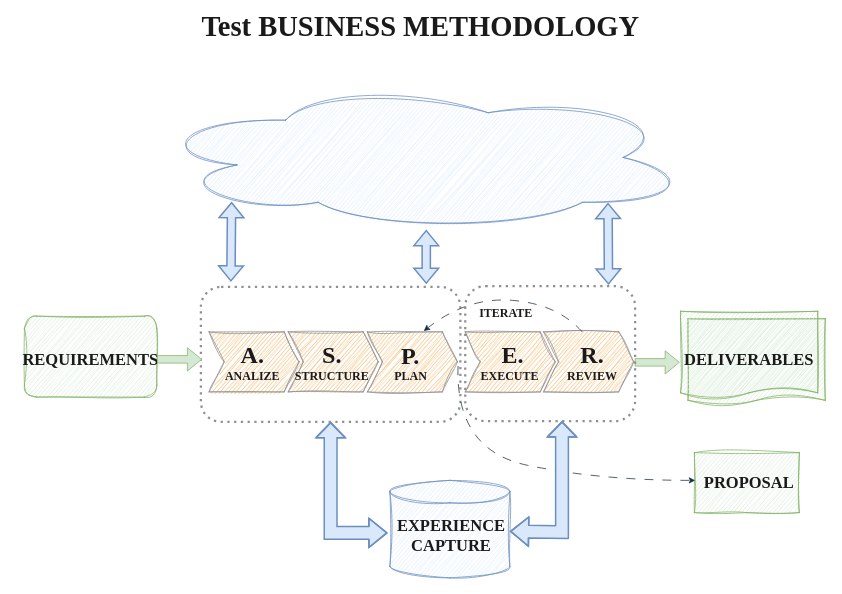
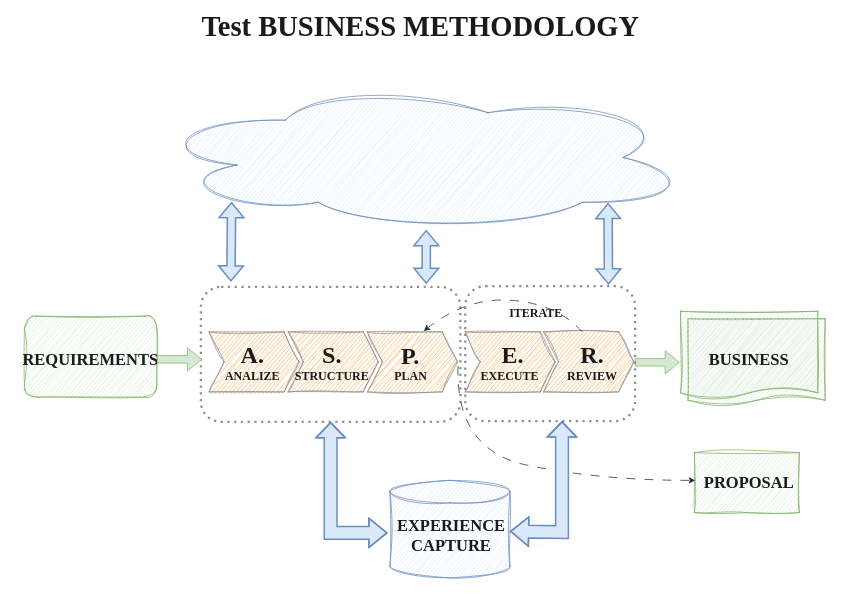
(506, 312) -> (536, 312)
(749, 360) -> (749, 360)
